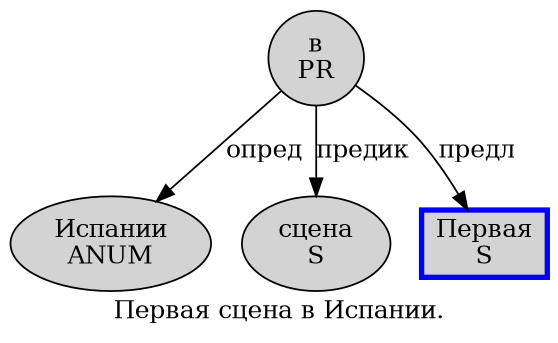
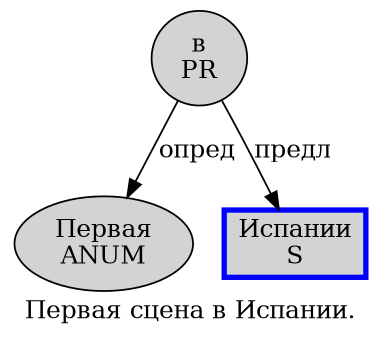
(111, 244) -> (104, 244)
(316, 244) -> none
(484, 244) -> (295, 244)
